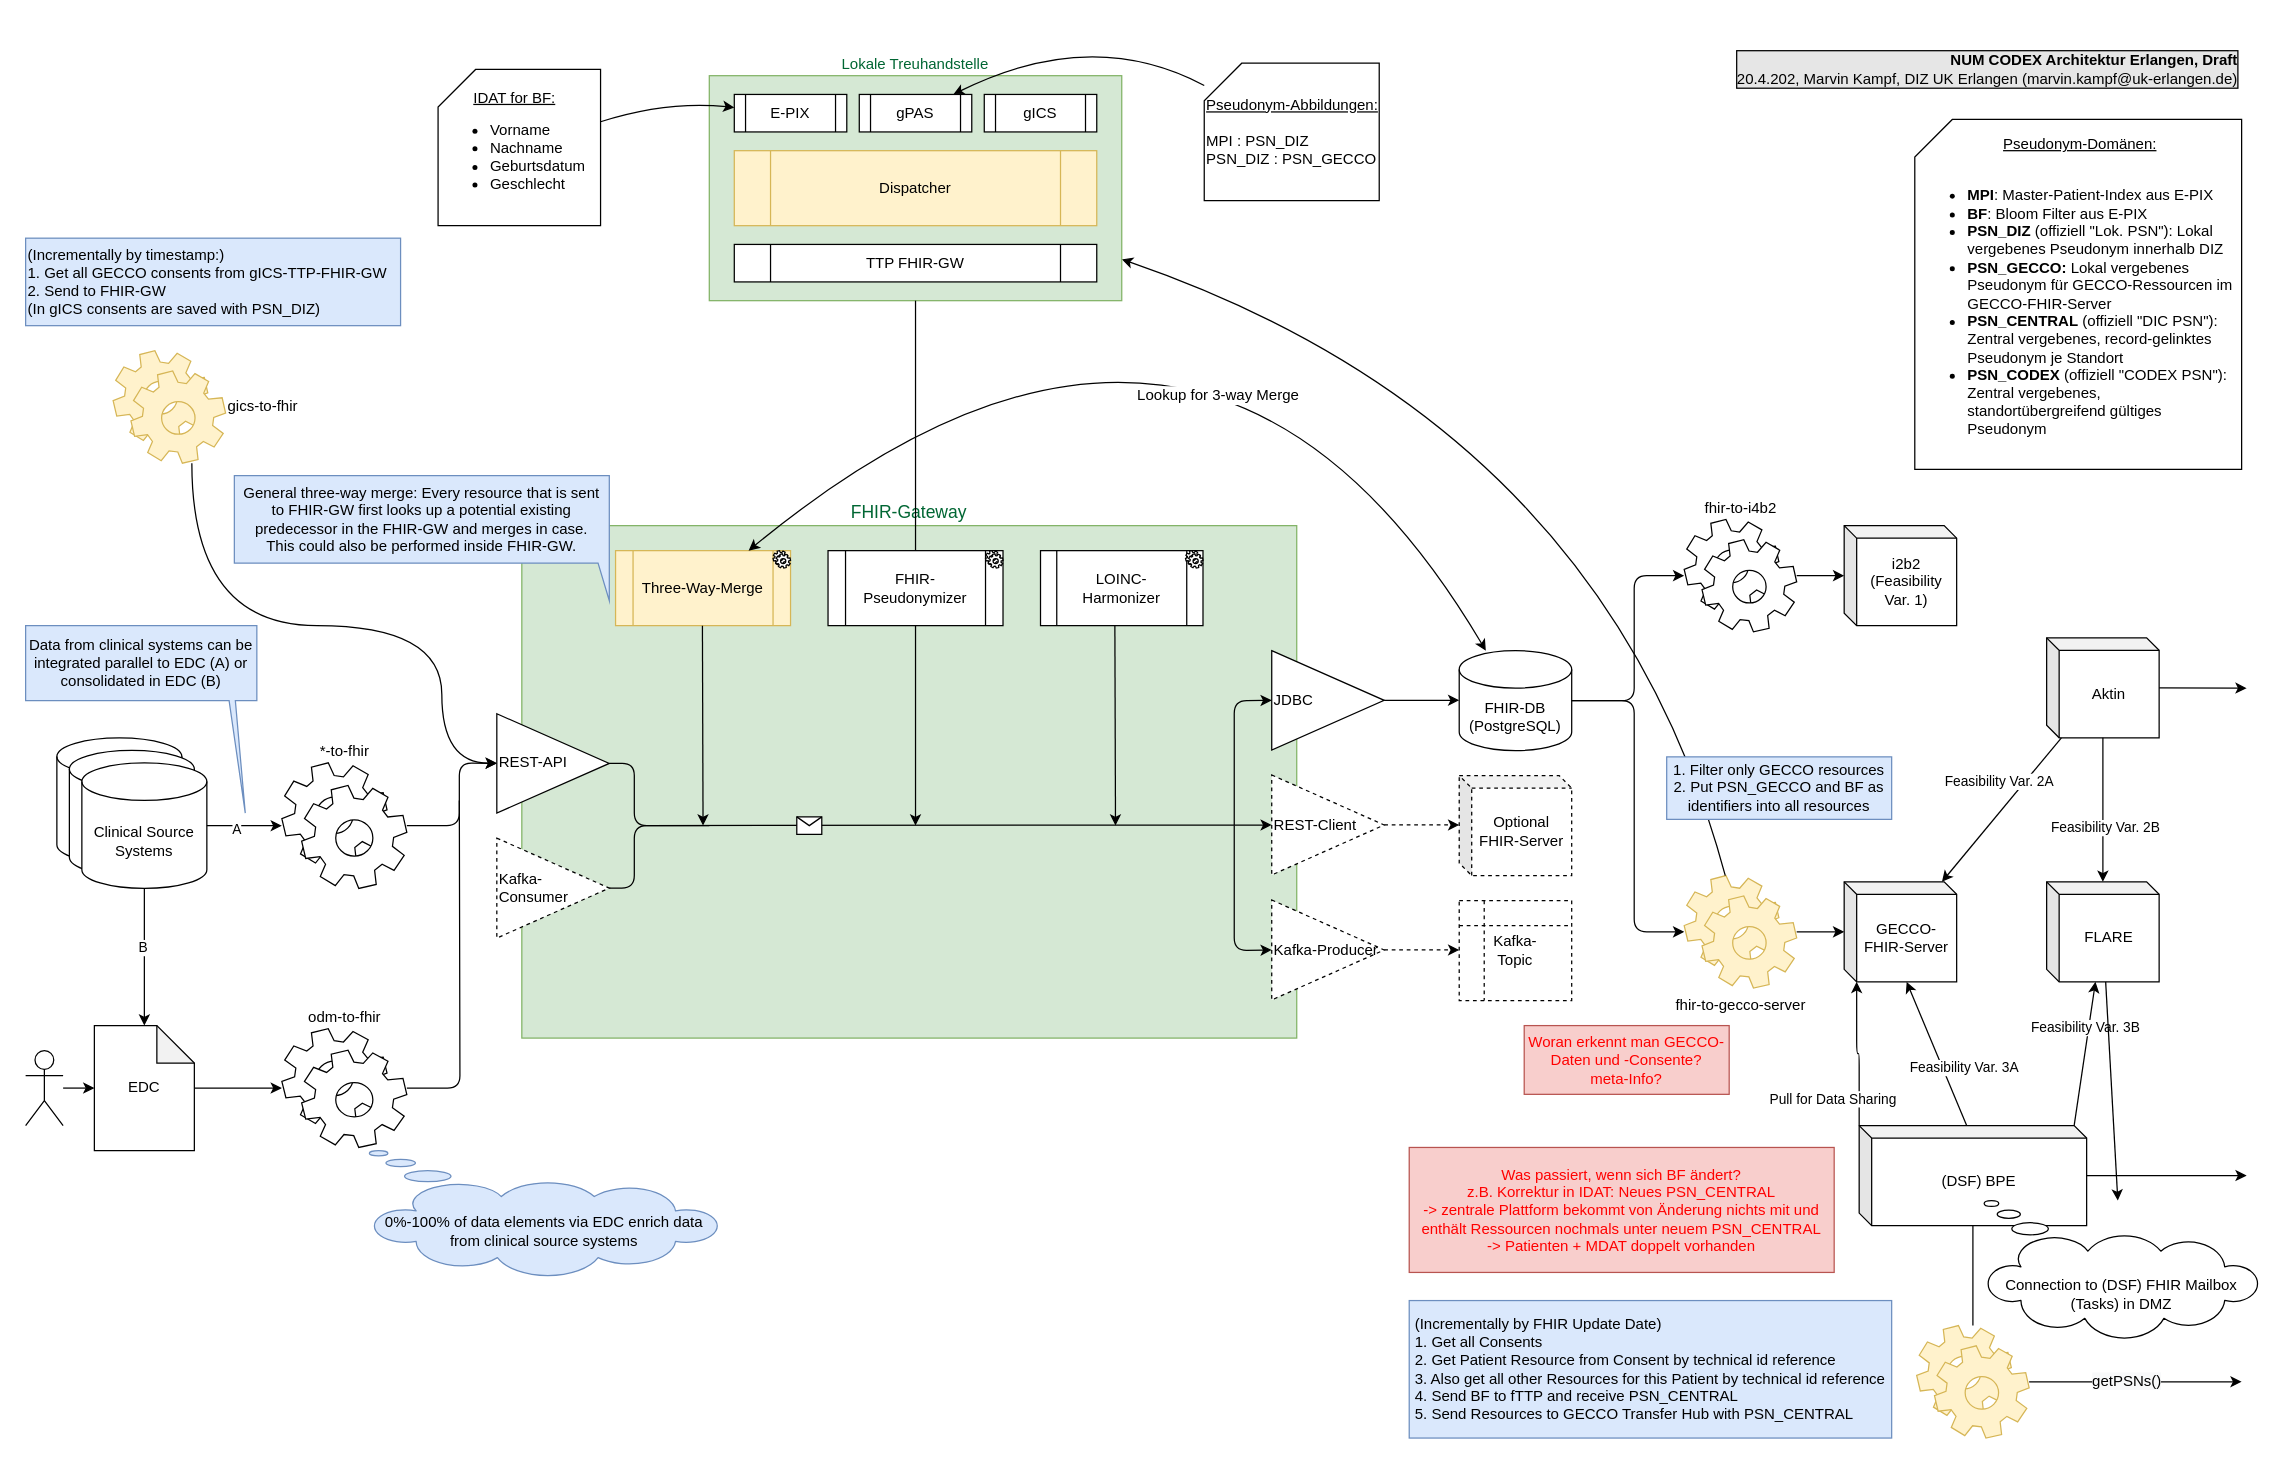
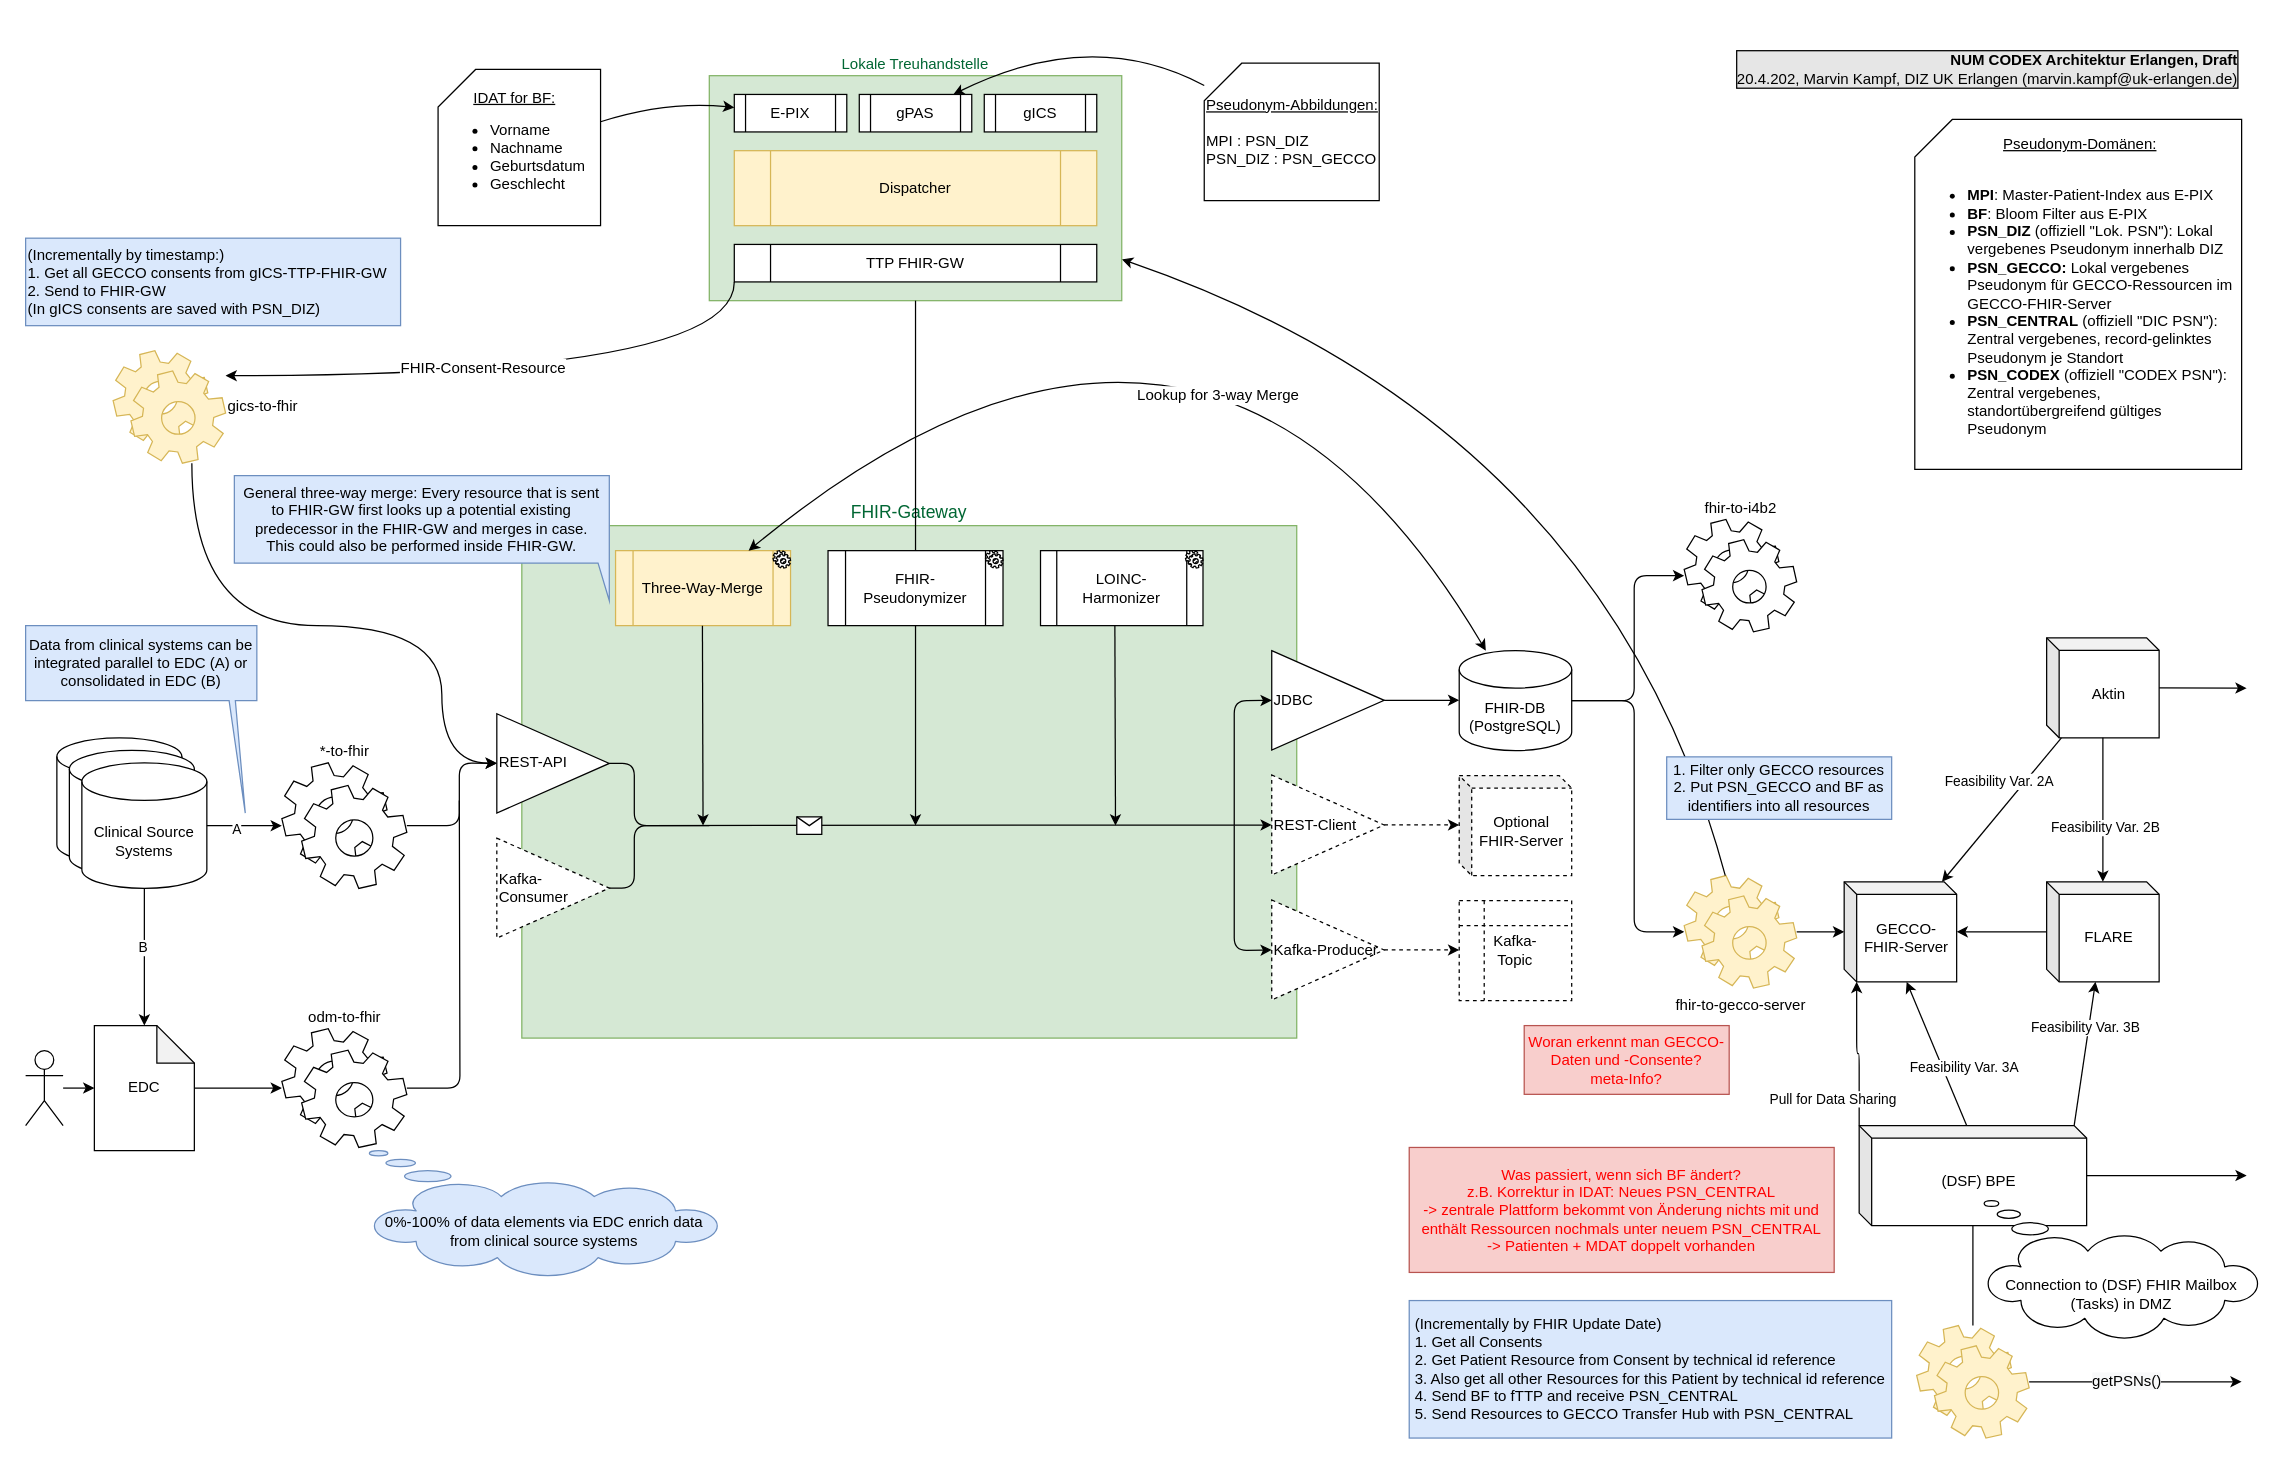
none -> (385, 373)
(1816, 576) -> none
(1901, 576) -> none
(2112, 1087) -> (2006, 932)
